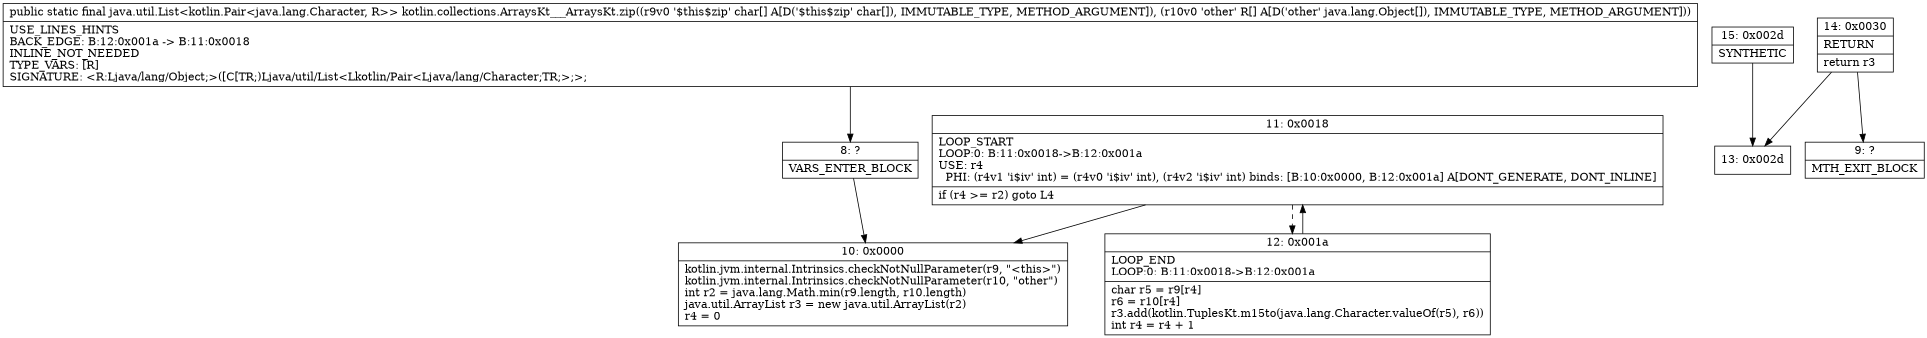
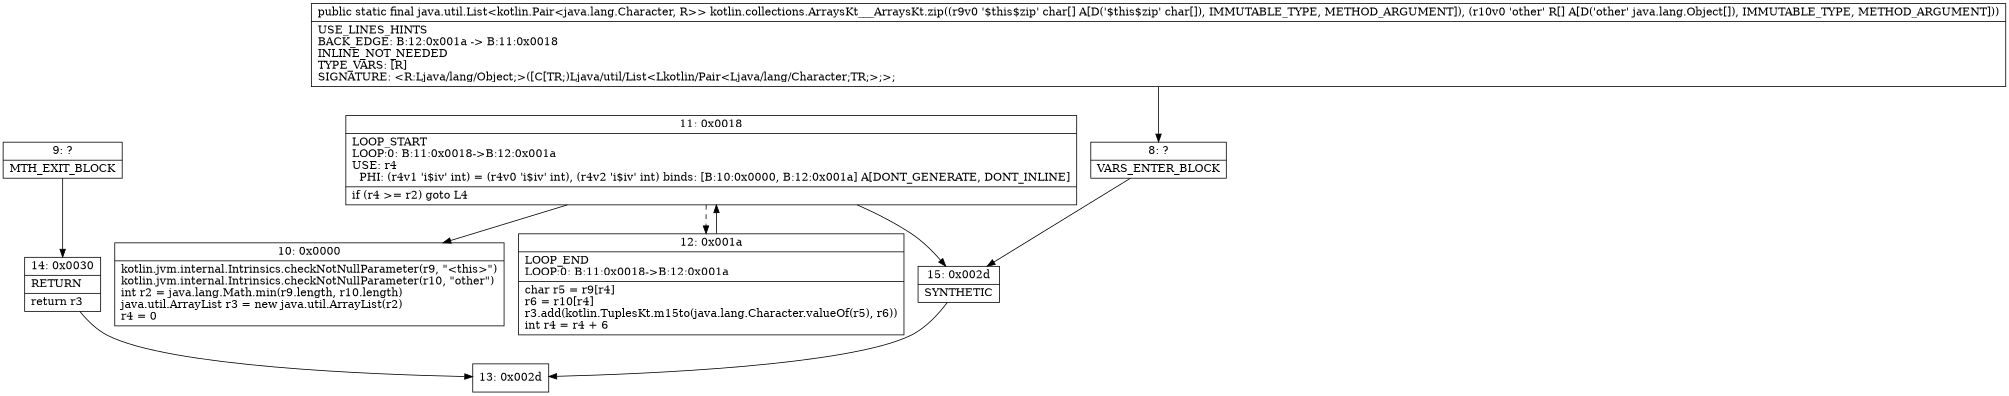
(1860, 103) -> (63, 214)
(859, 207) -> (1062, 220)
none -> (902, 228)
(1153, 325) -> (567, 325)
